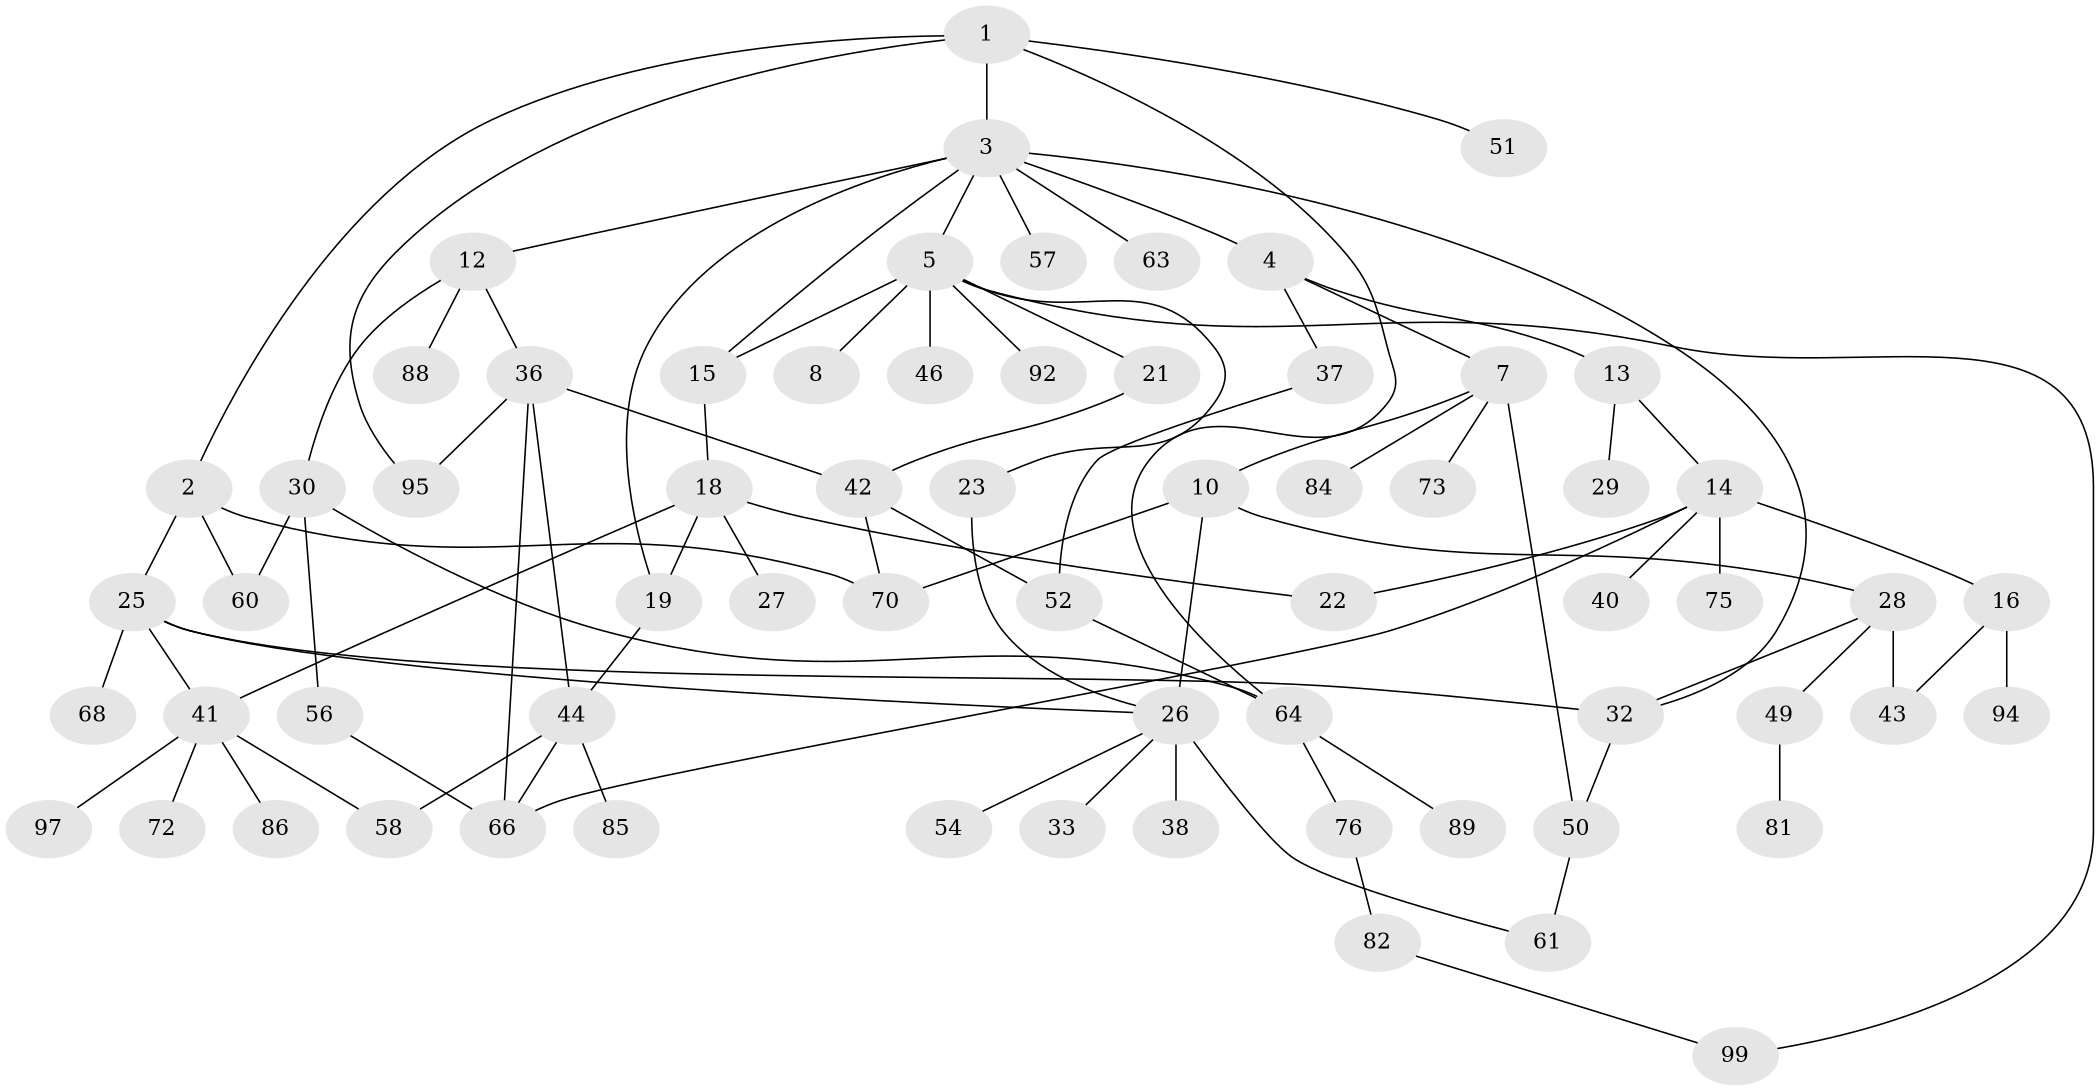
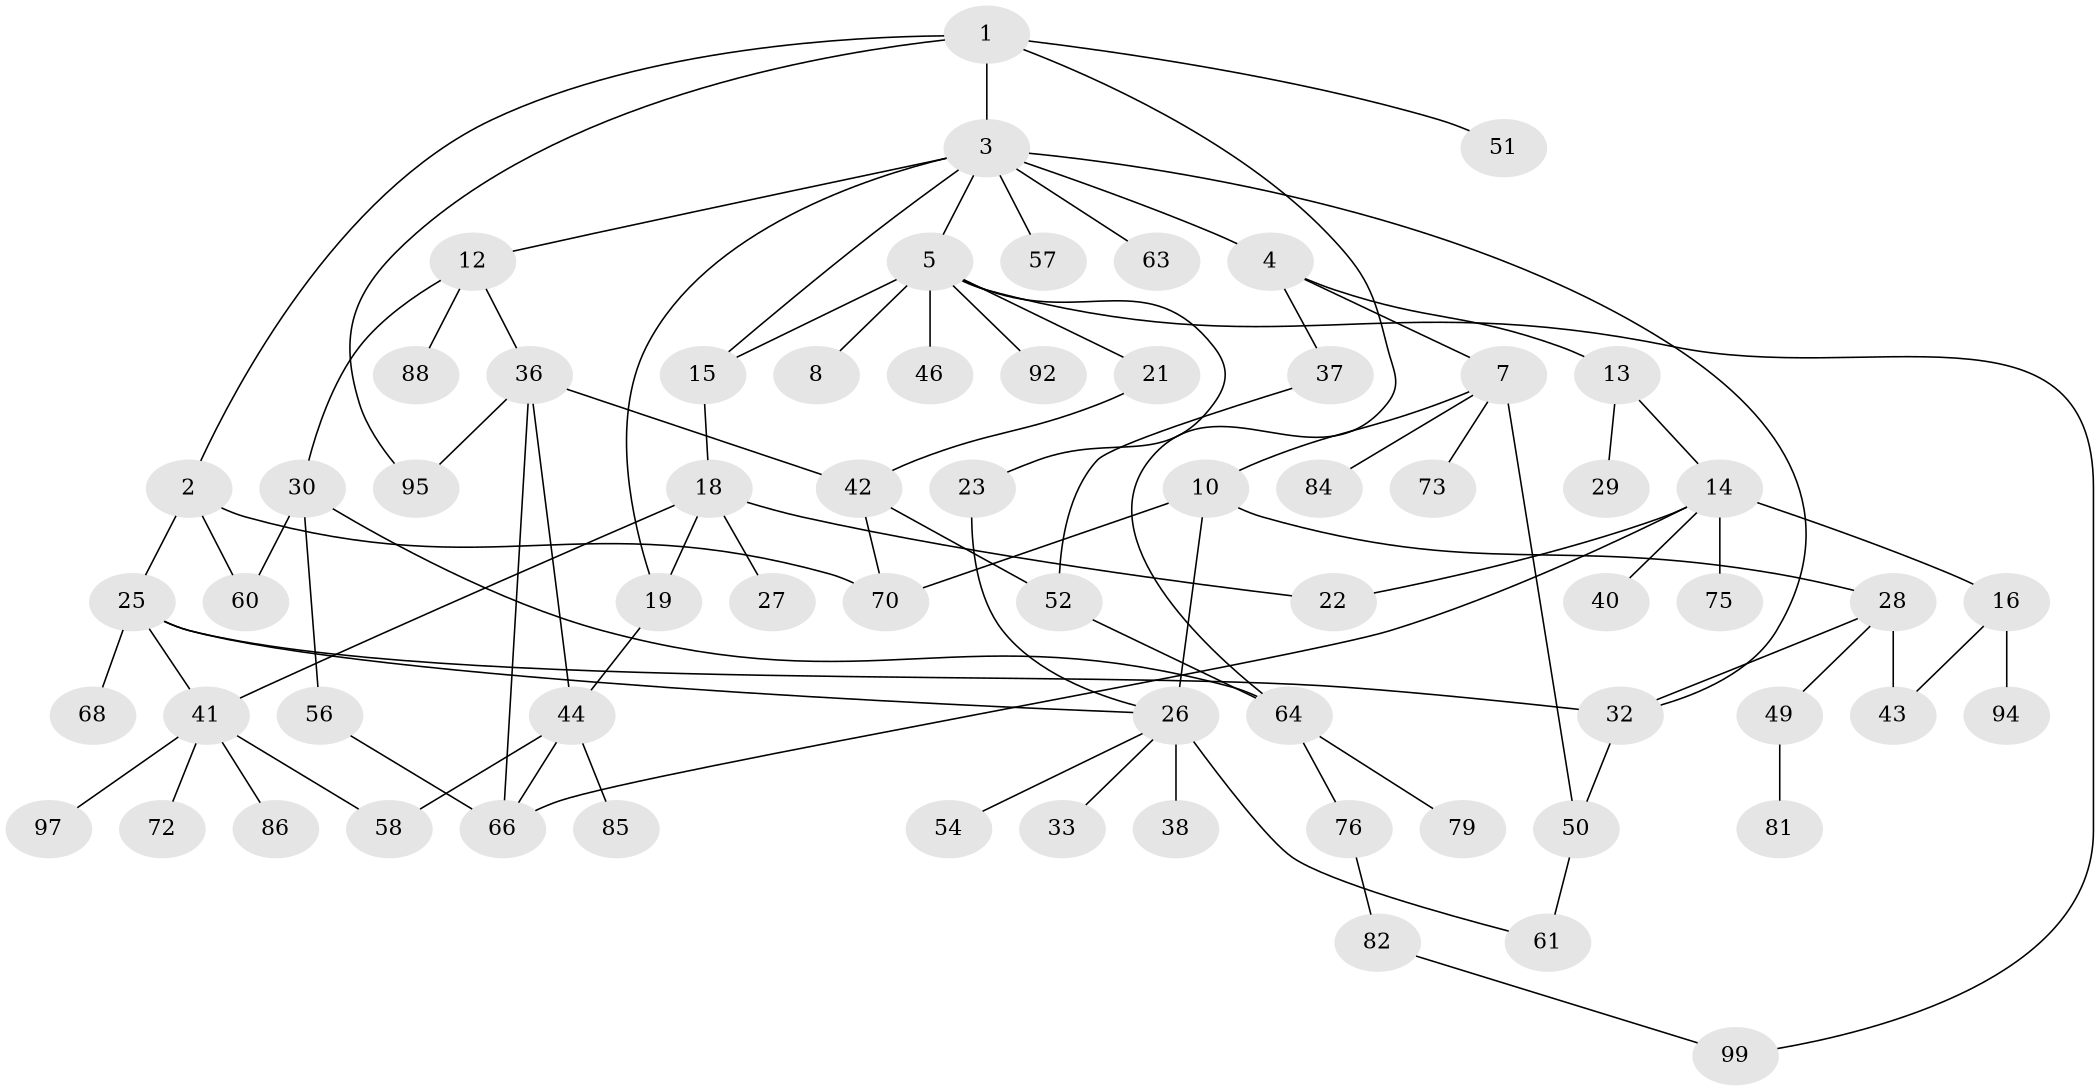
(1463, 829) -> (1463, 829)
